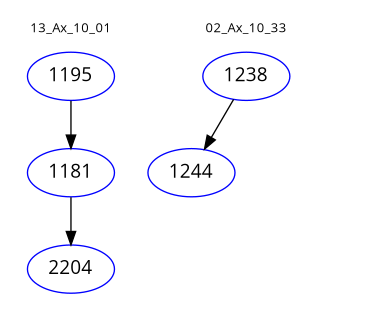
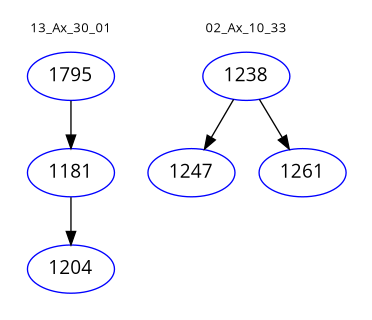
(71, 29) -> (71, 29)
(71, 76) -> (71, 76)
(191, 173) -> (191, 173)
none -> (303, 173)
(71, 269) -> (71, 269)
